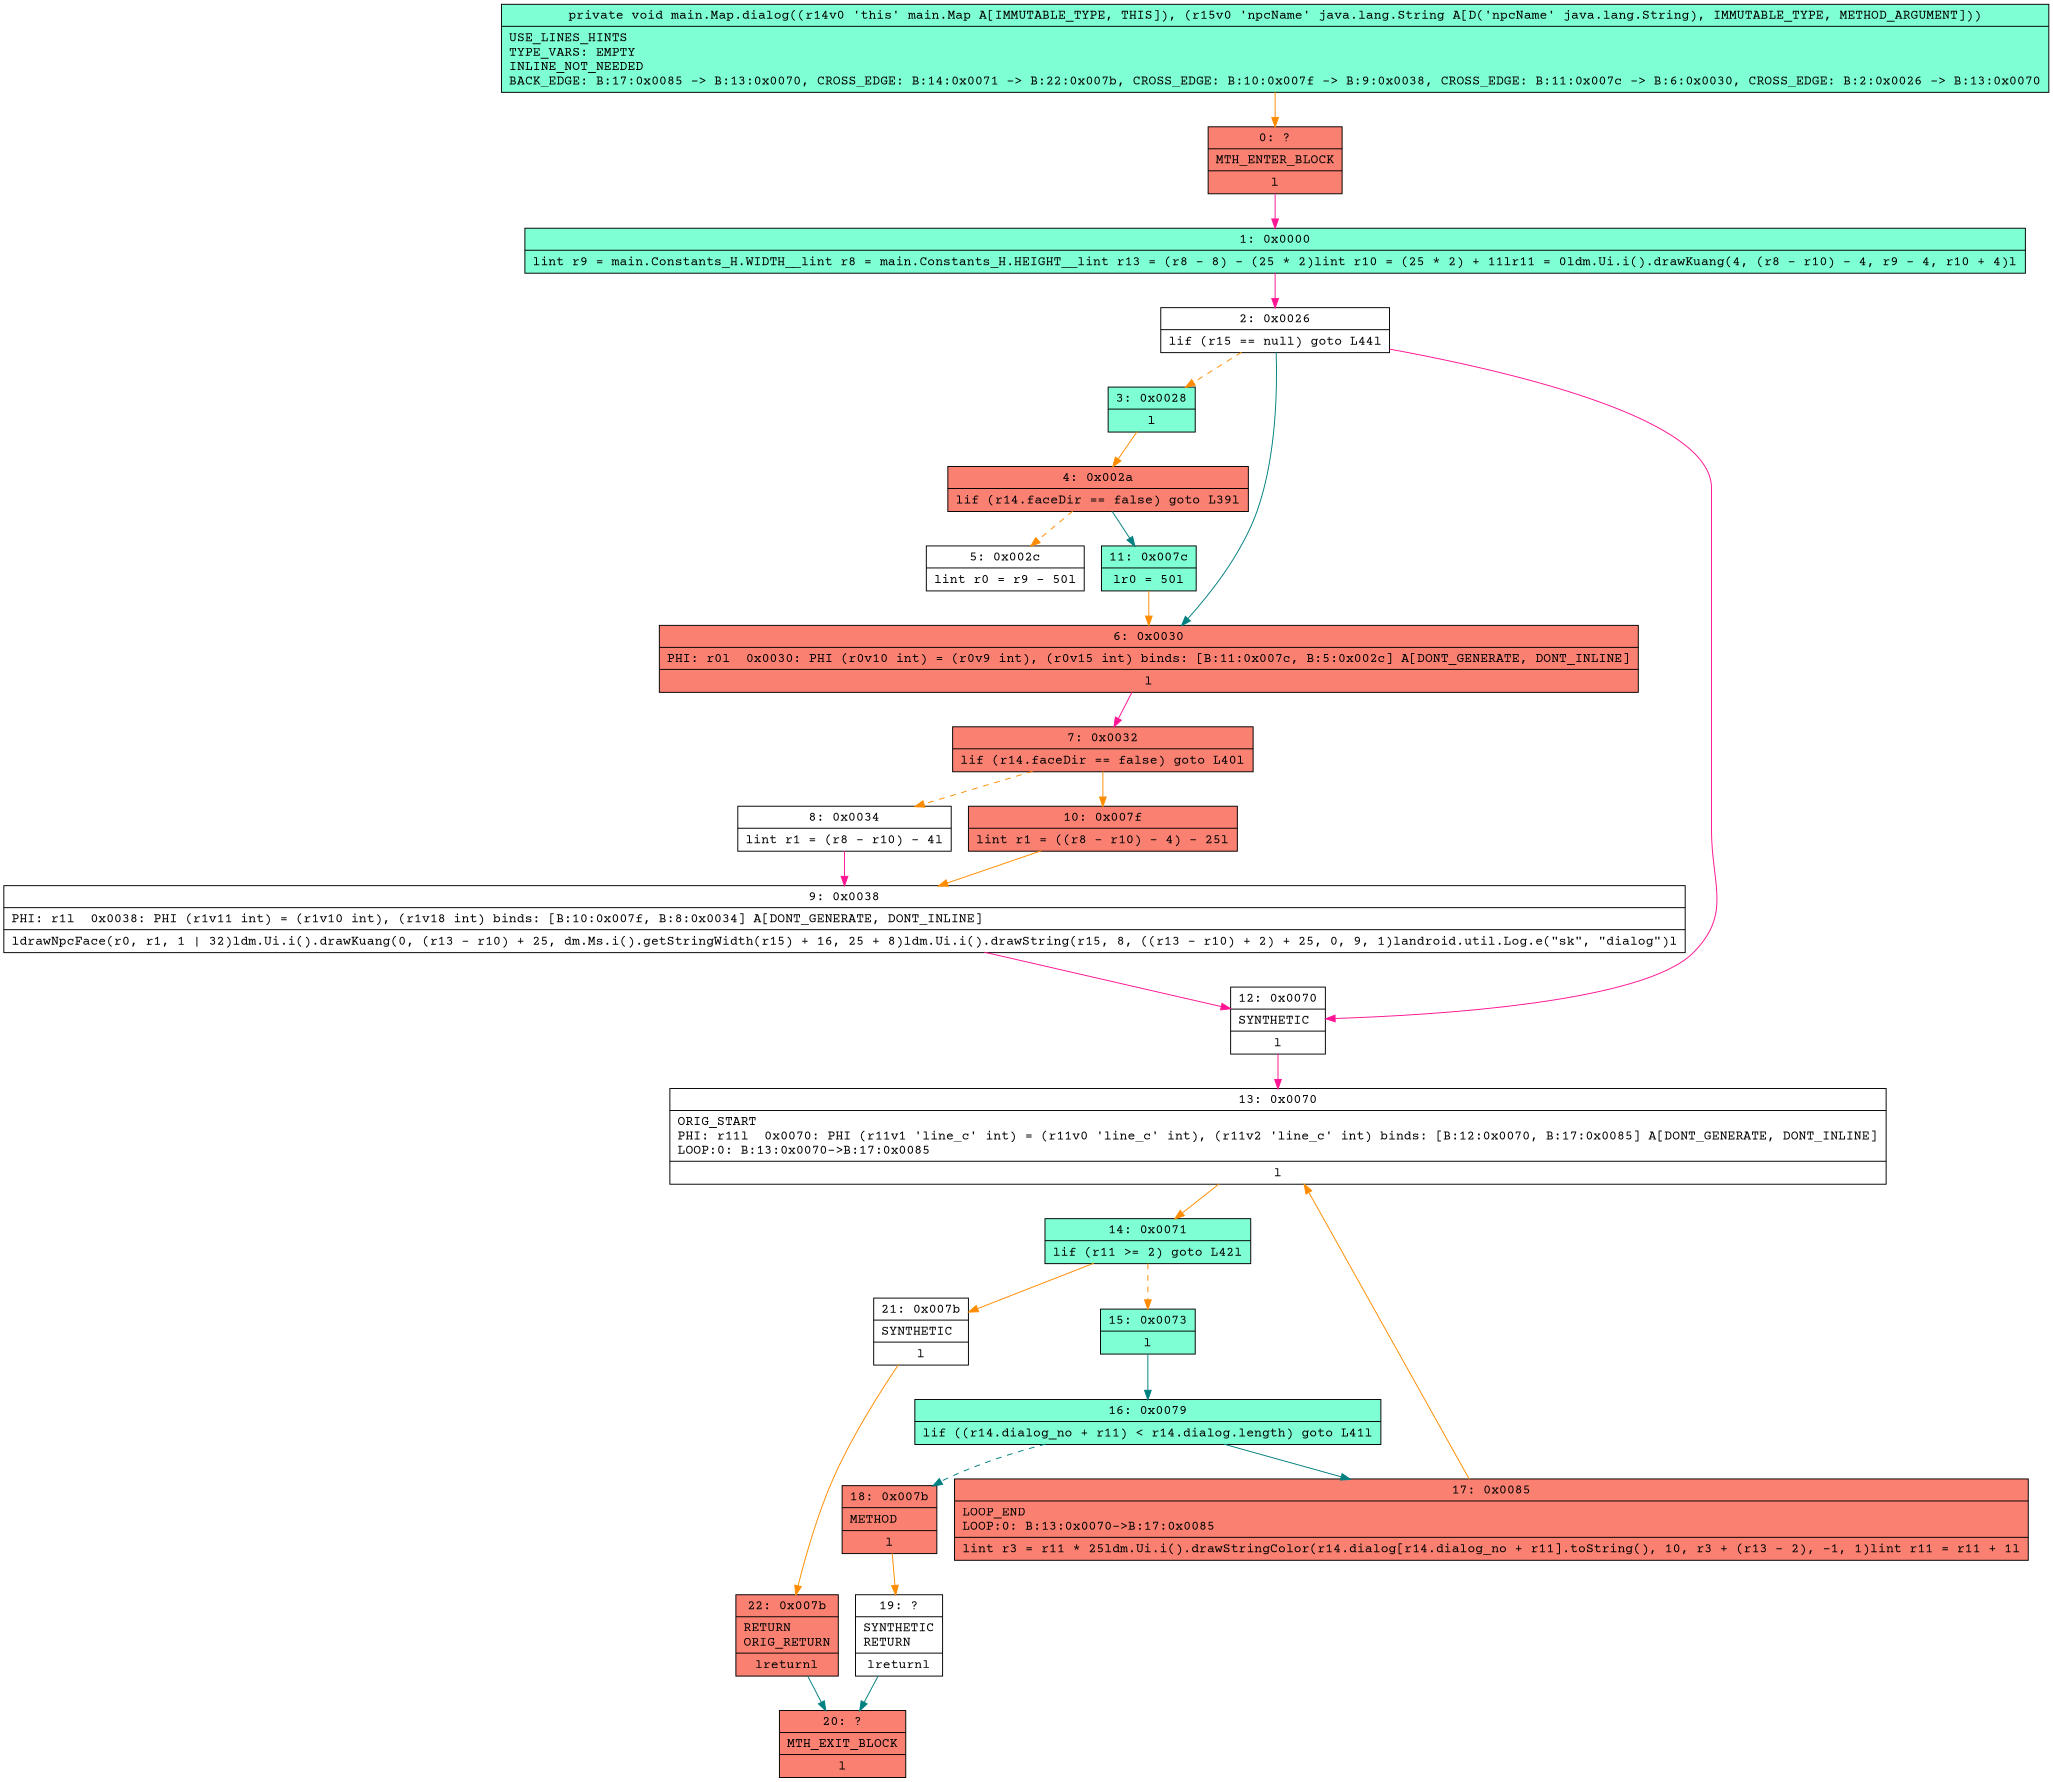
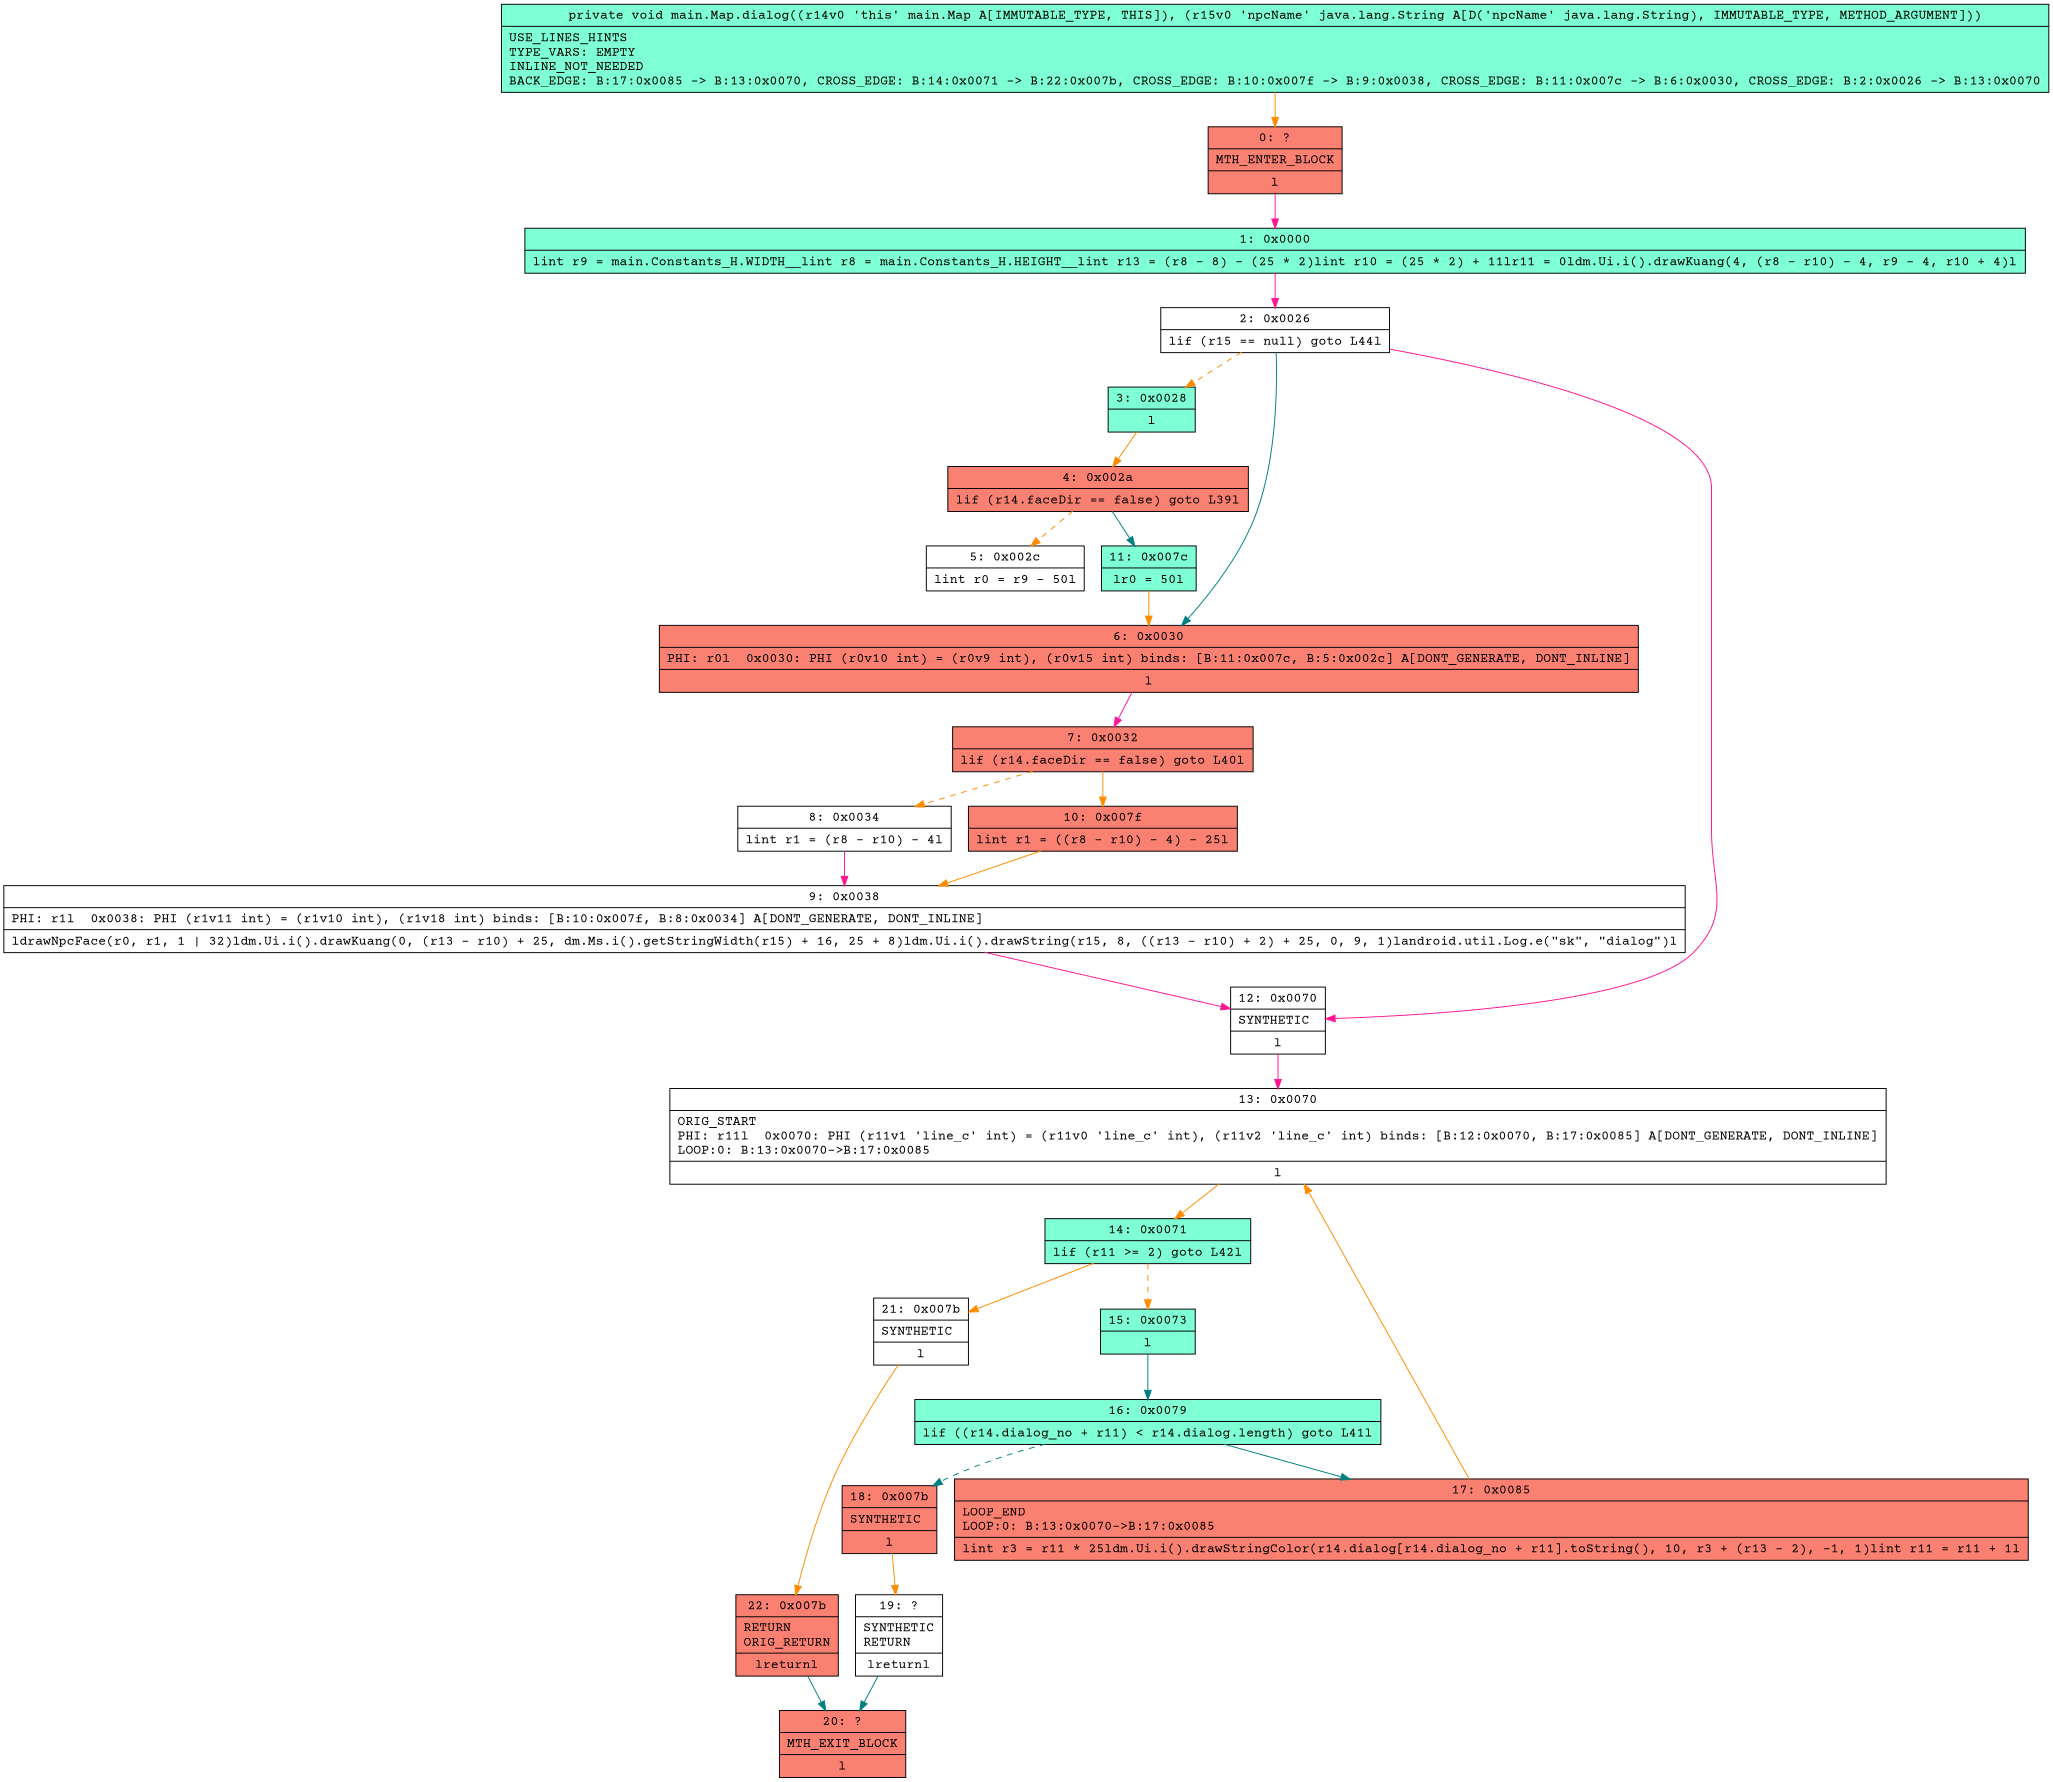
(874, 1519) -> (886, 1519)
